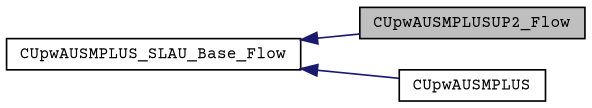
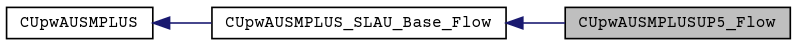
(472, 23) -> (678, 23)
(358, 74) -> (191, 23)
